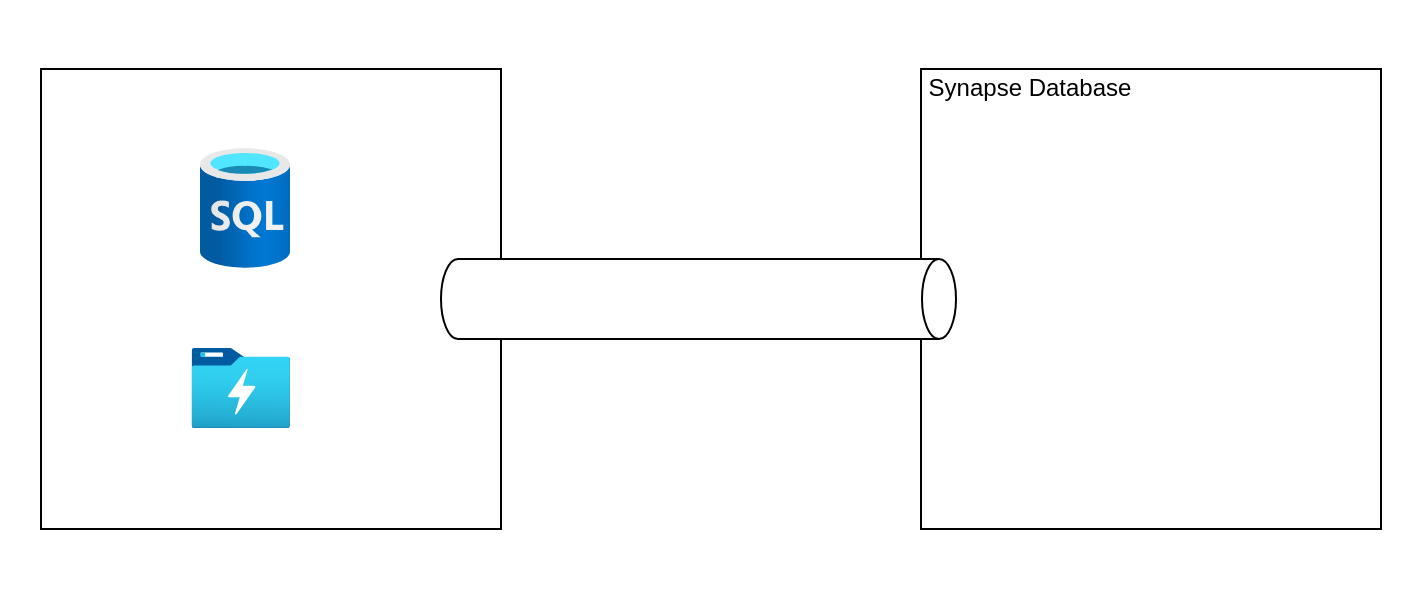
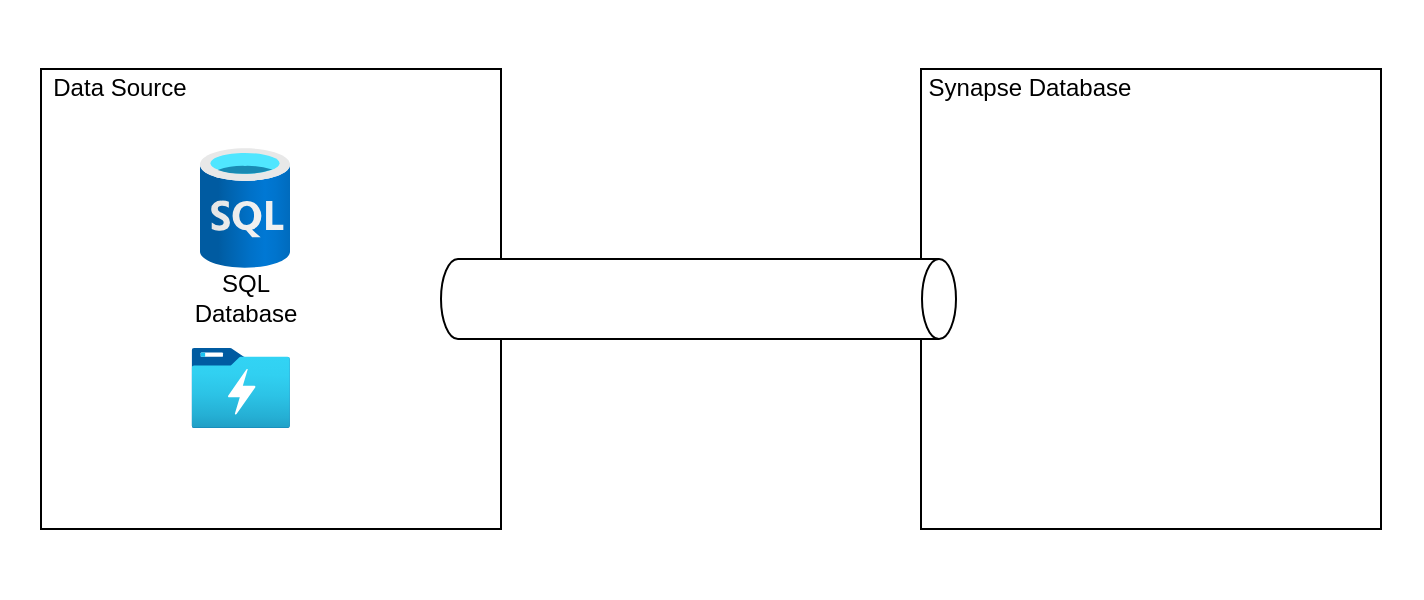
none -> (121, 89)
none -> (246, 299)
